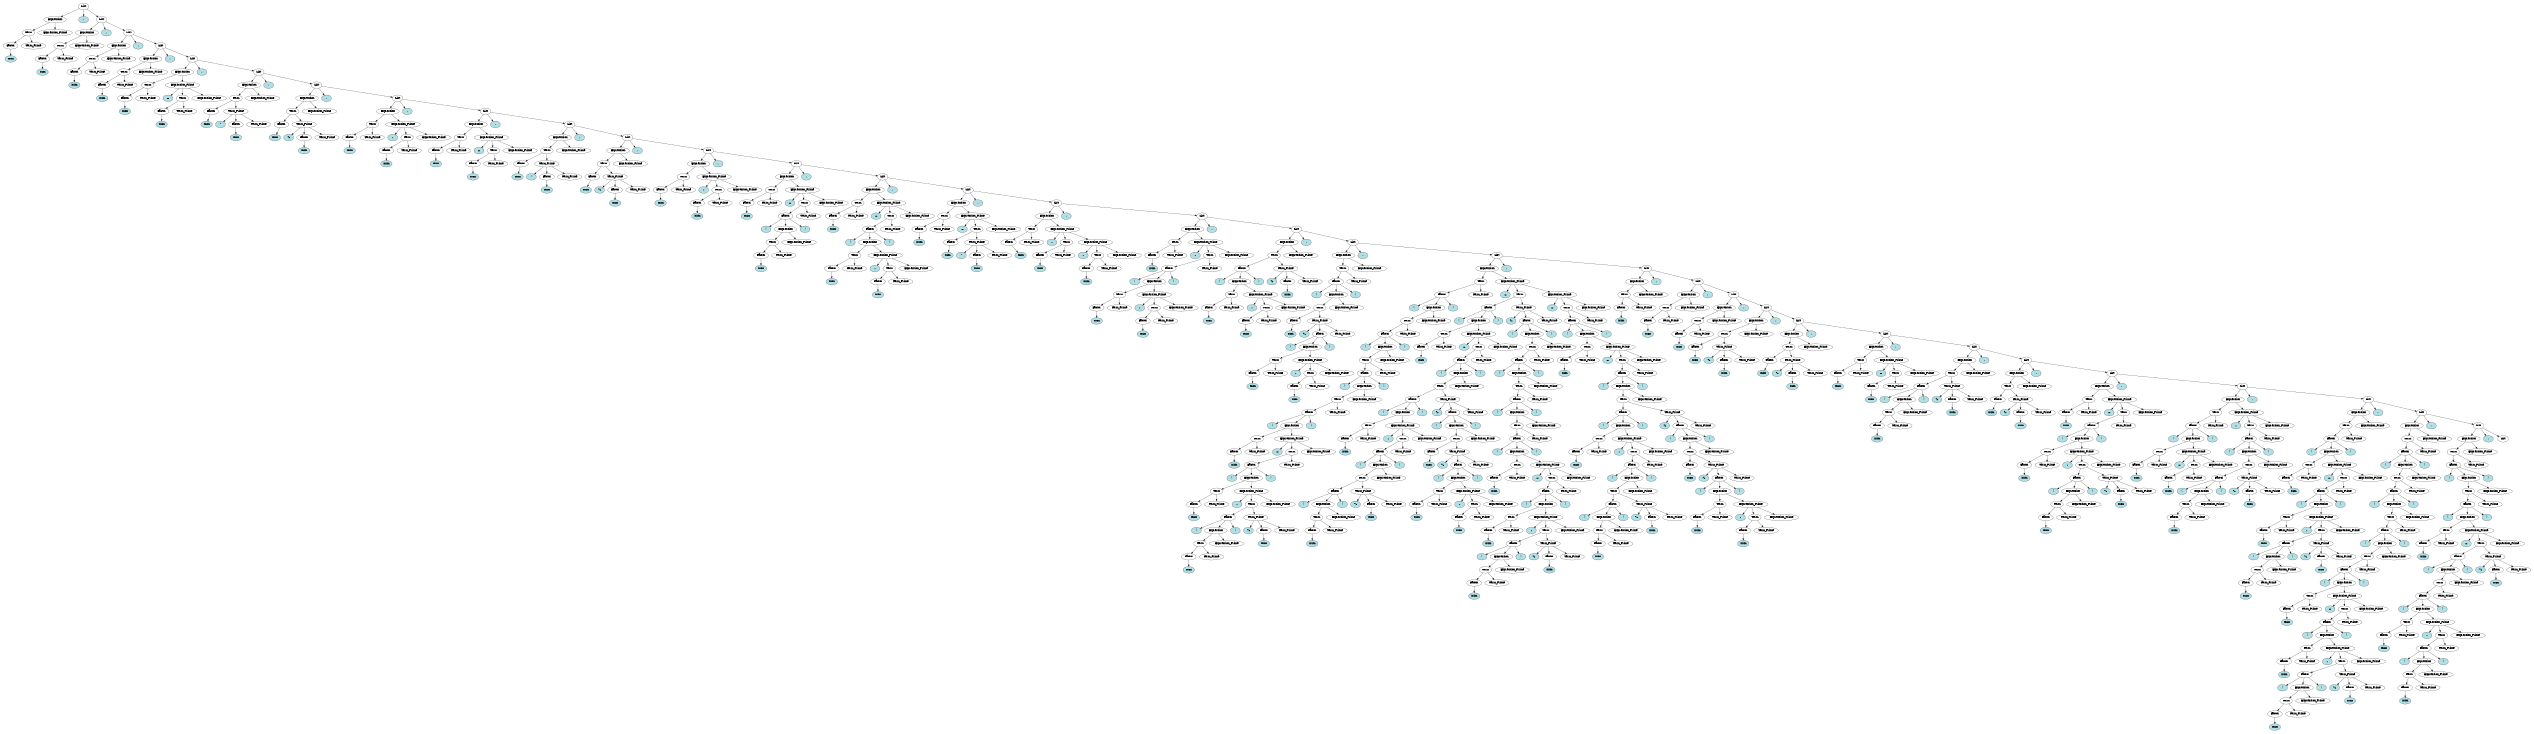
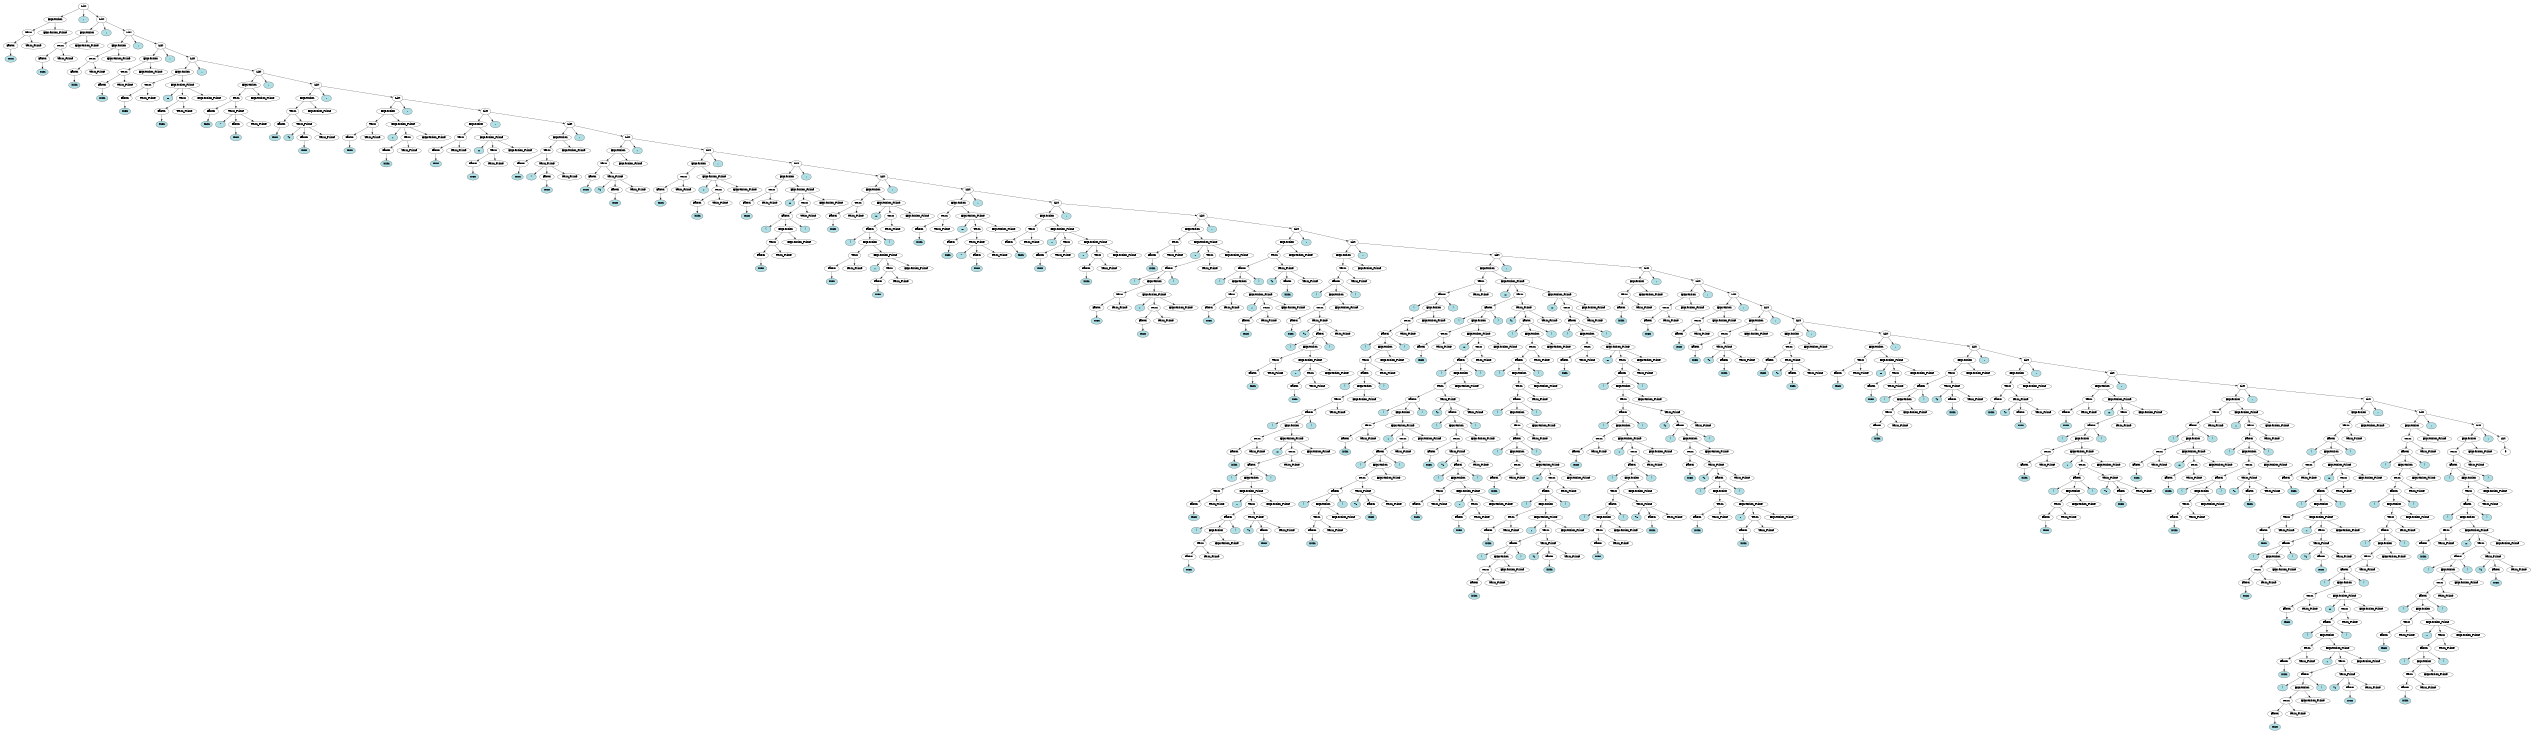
none -> (2506, 452)
